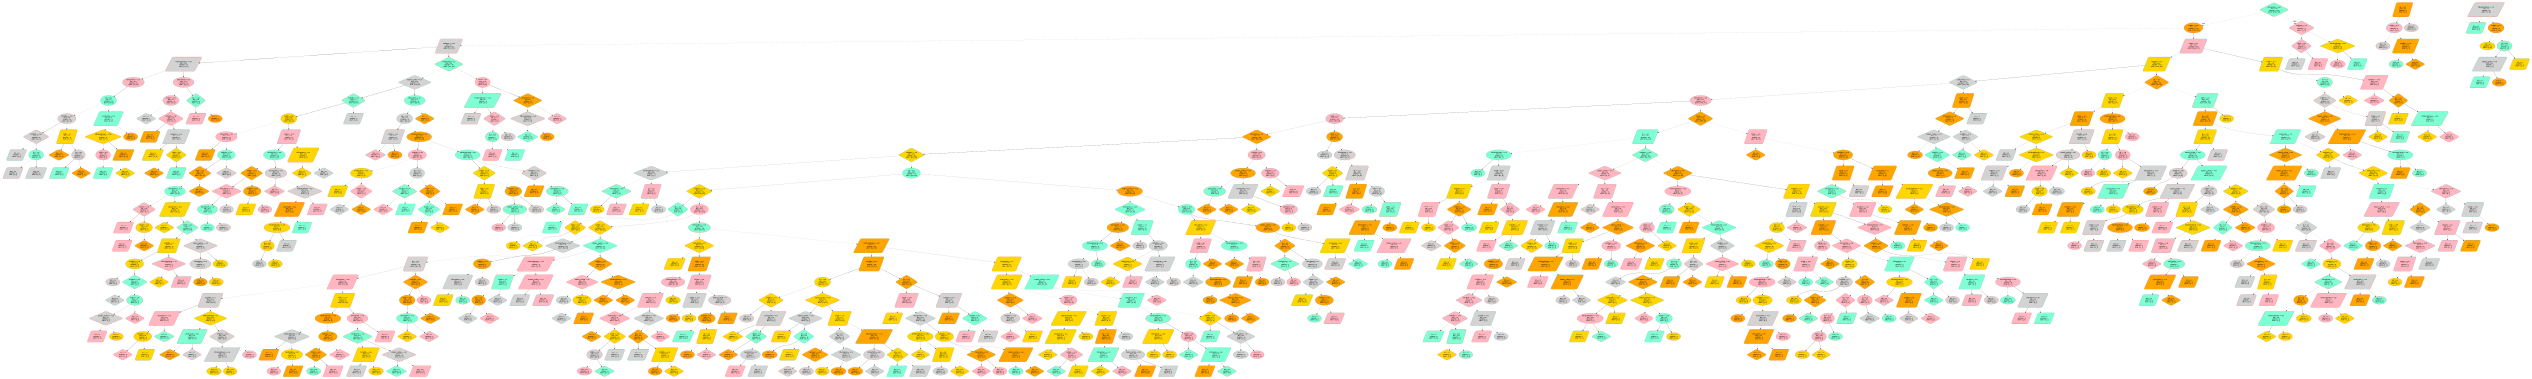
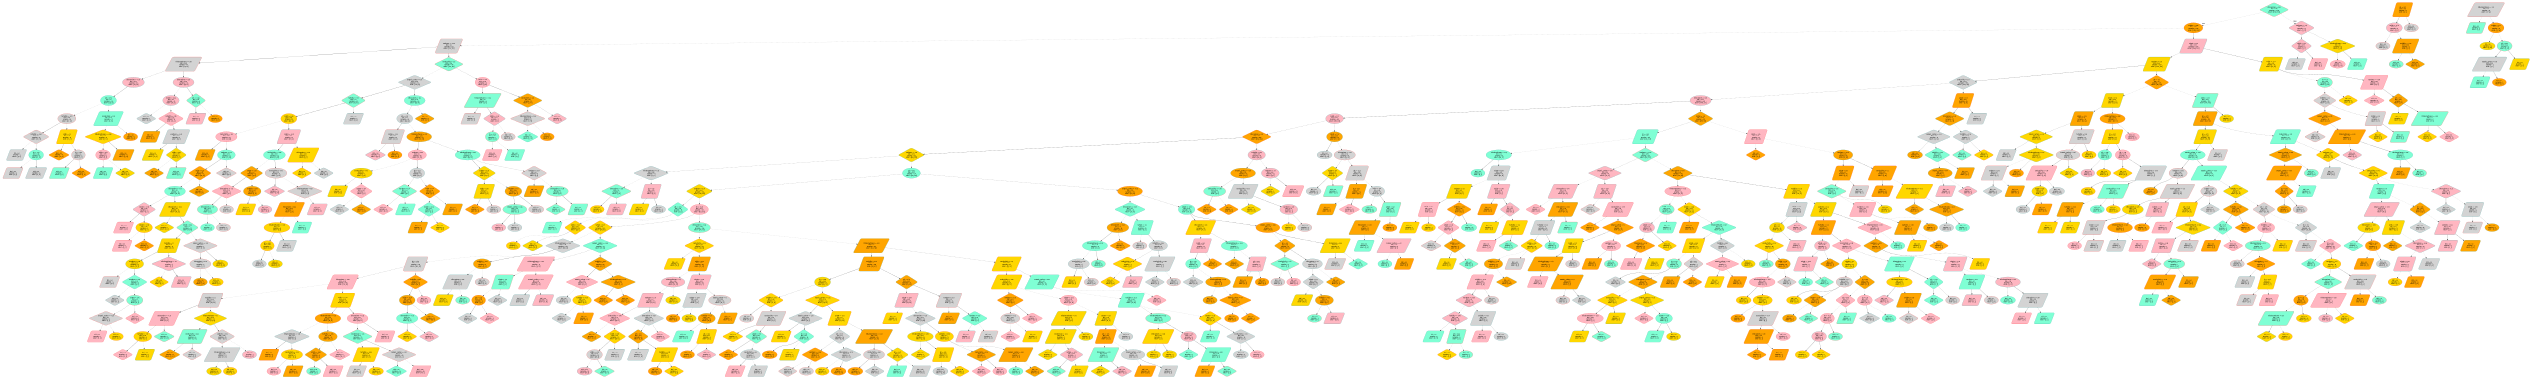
(113, 282) -> (110, 282)
